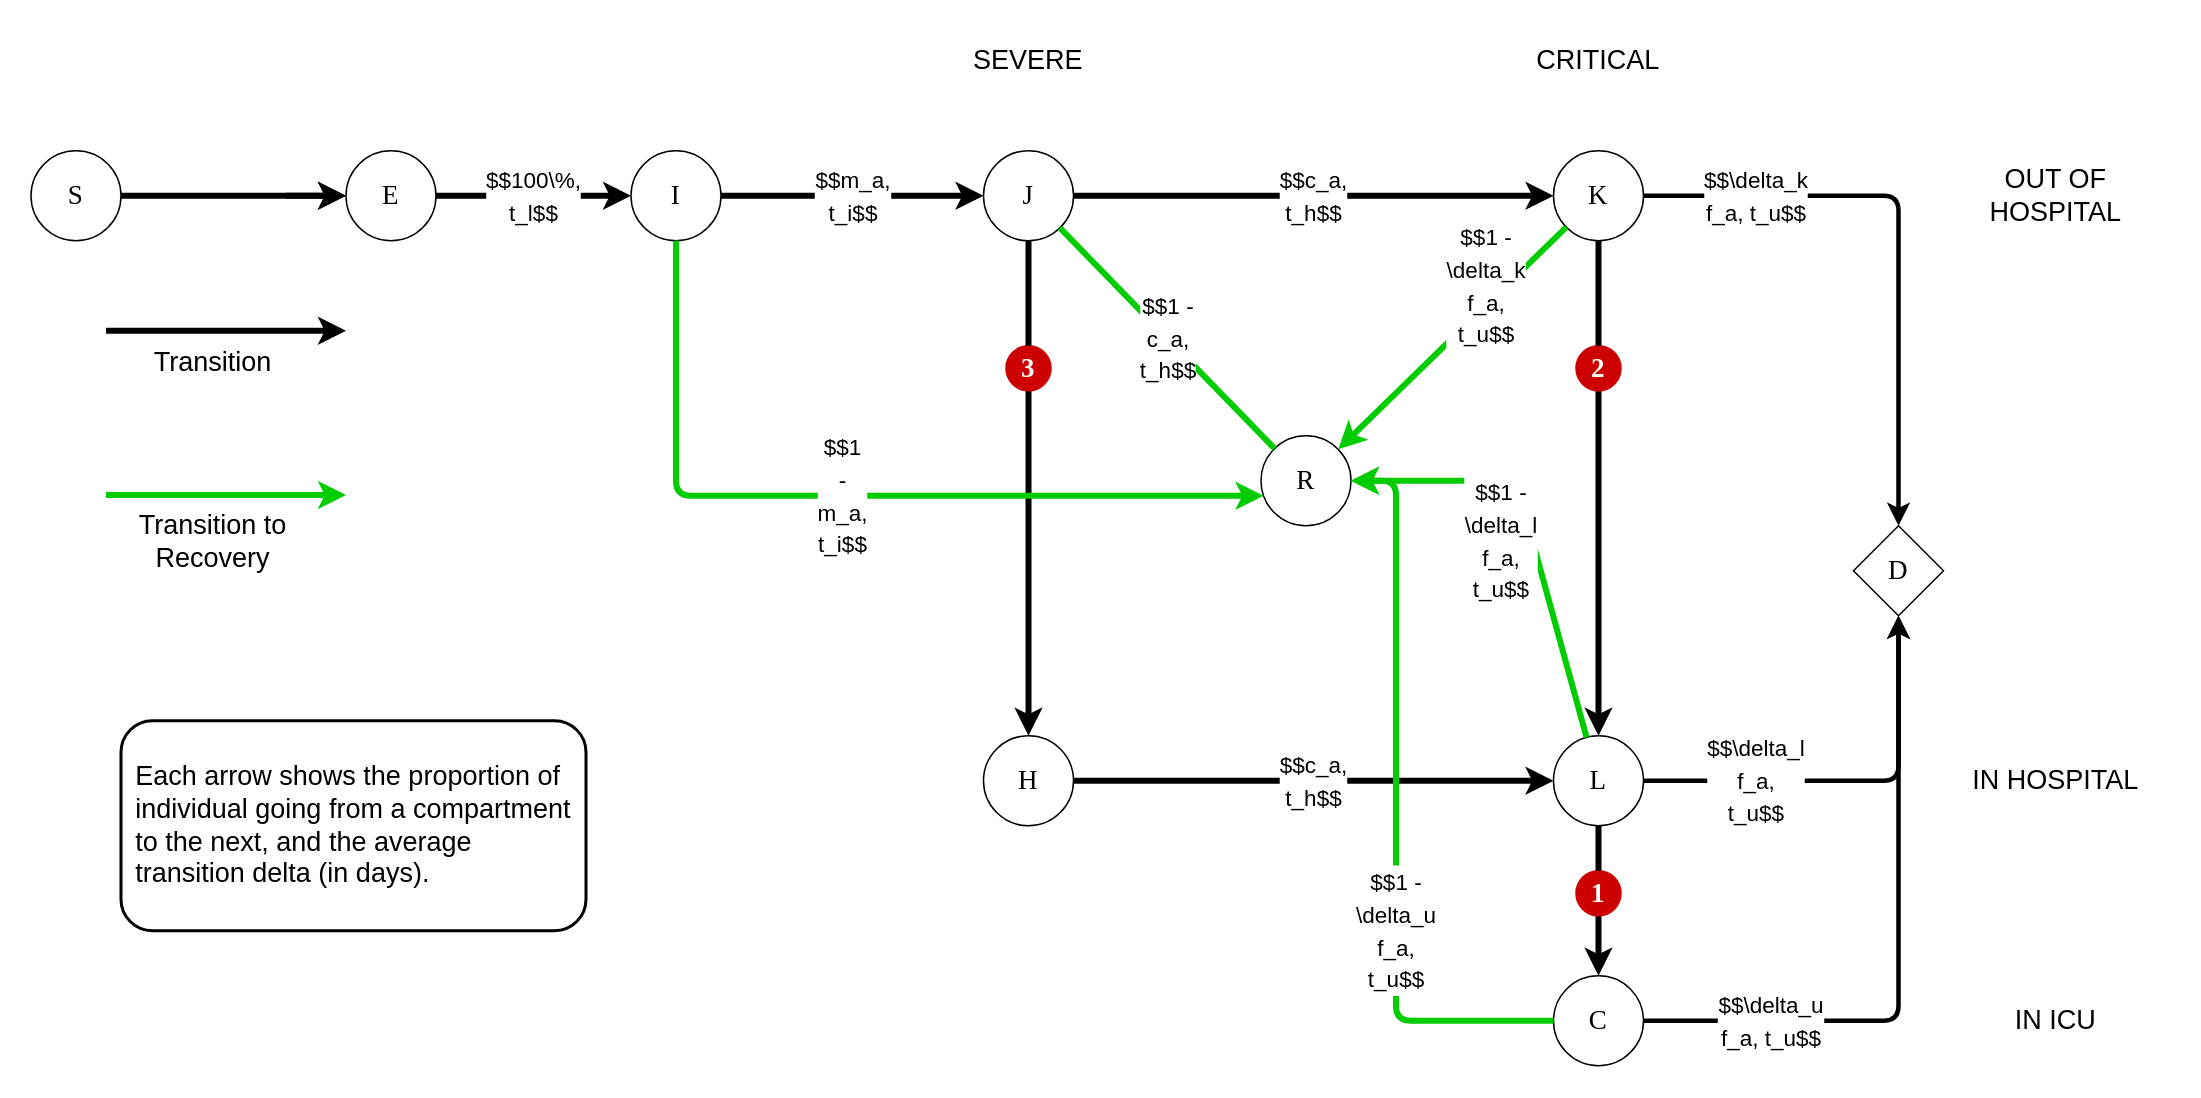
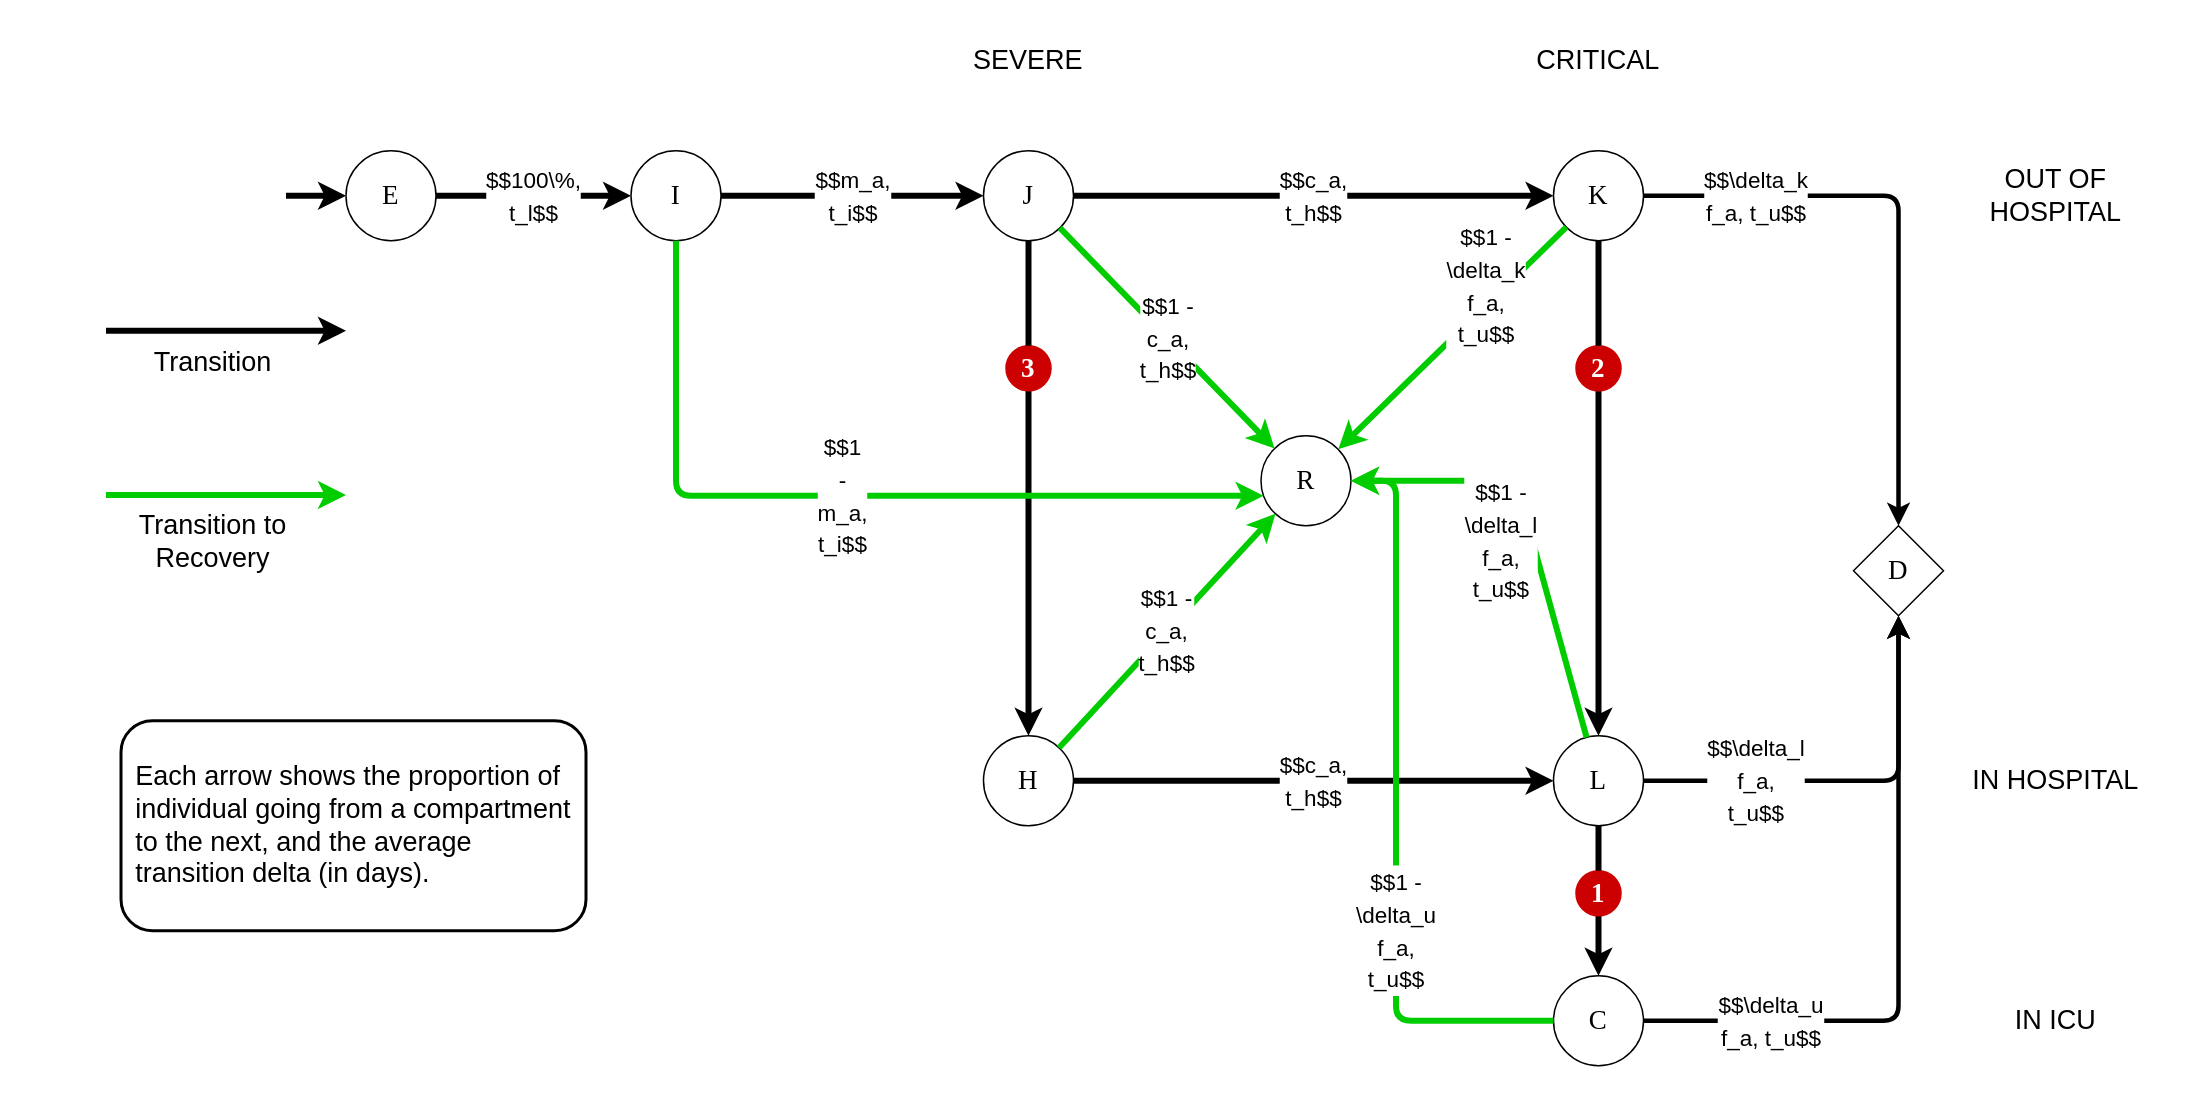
(76, 196) -> none
(202, 196) -> none
(1272, 446) -> (1260, 433)
none -> (1101, 702)
